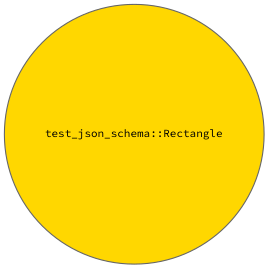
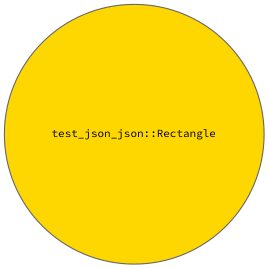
(134, 134) -> (134, 134)
